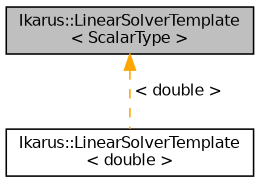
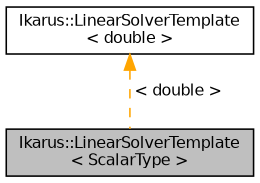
(130, 100) -> (130, 100)
